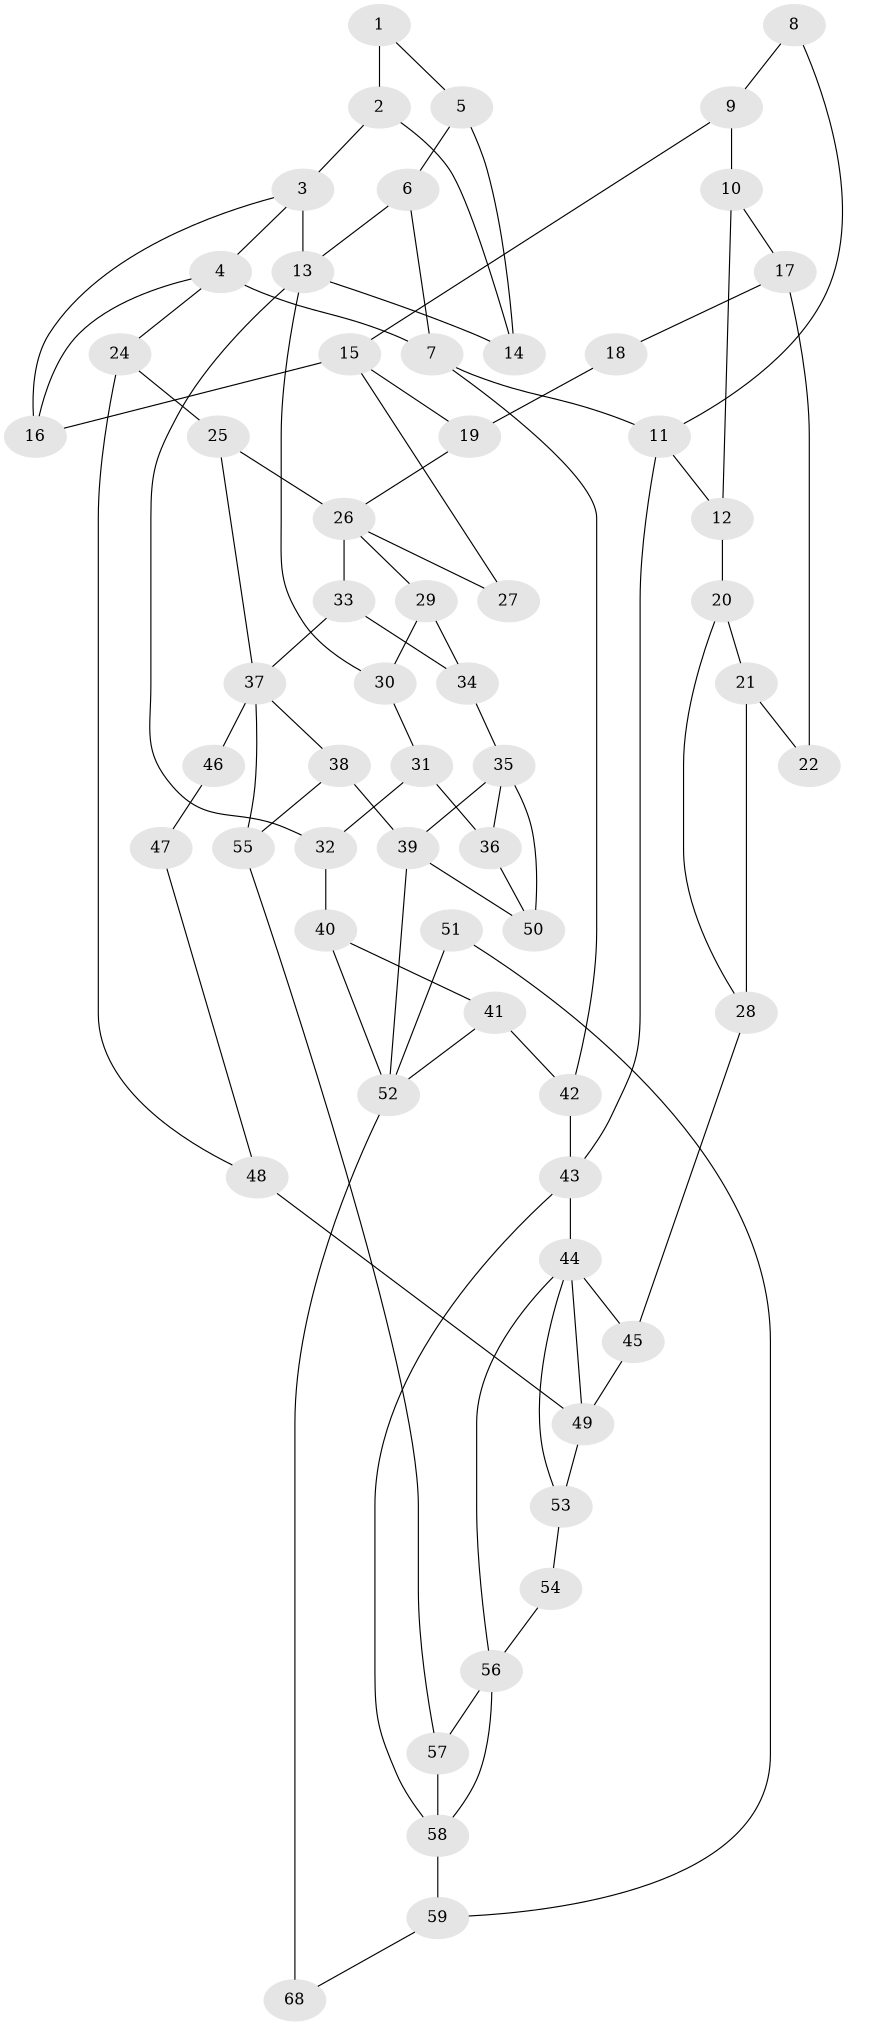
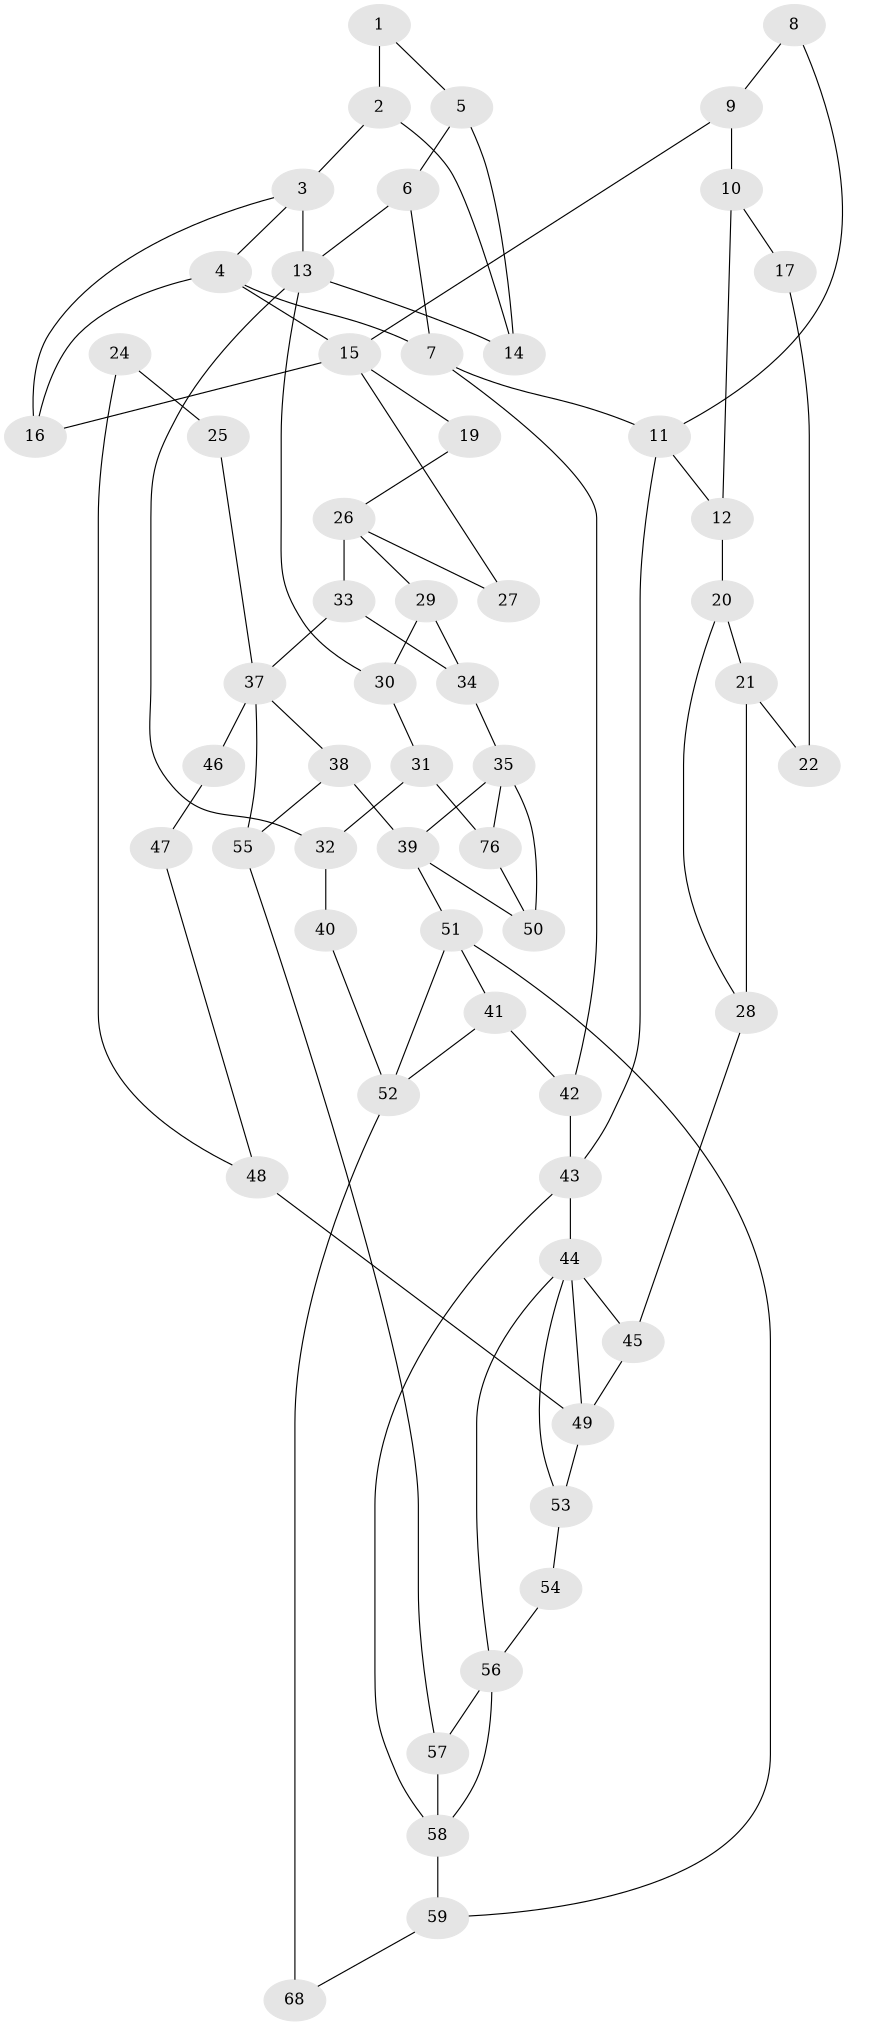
(170, 313) -> (285, 313)
(616, 354) -> none
(273, 473) -> none
(490, 848) -> (490, 848)
(410, 972) -> (473, 972)
(398, 977) -> (430, 889)
